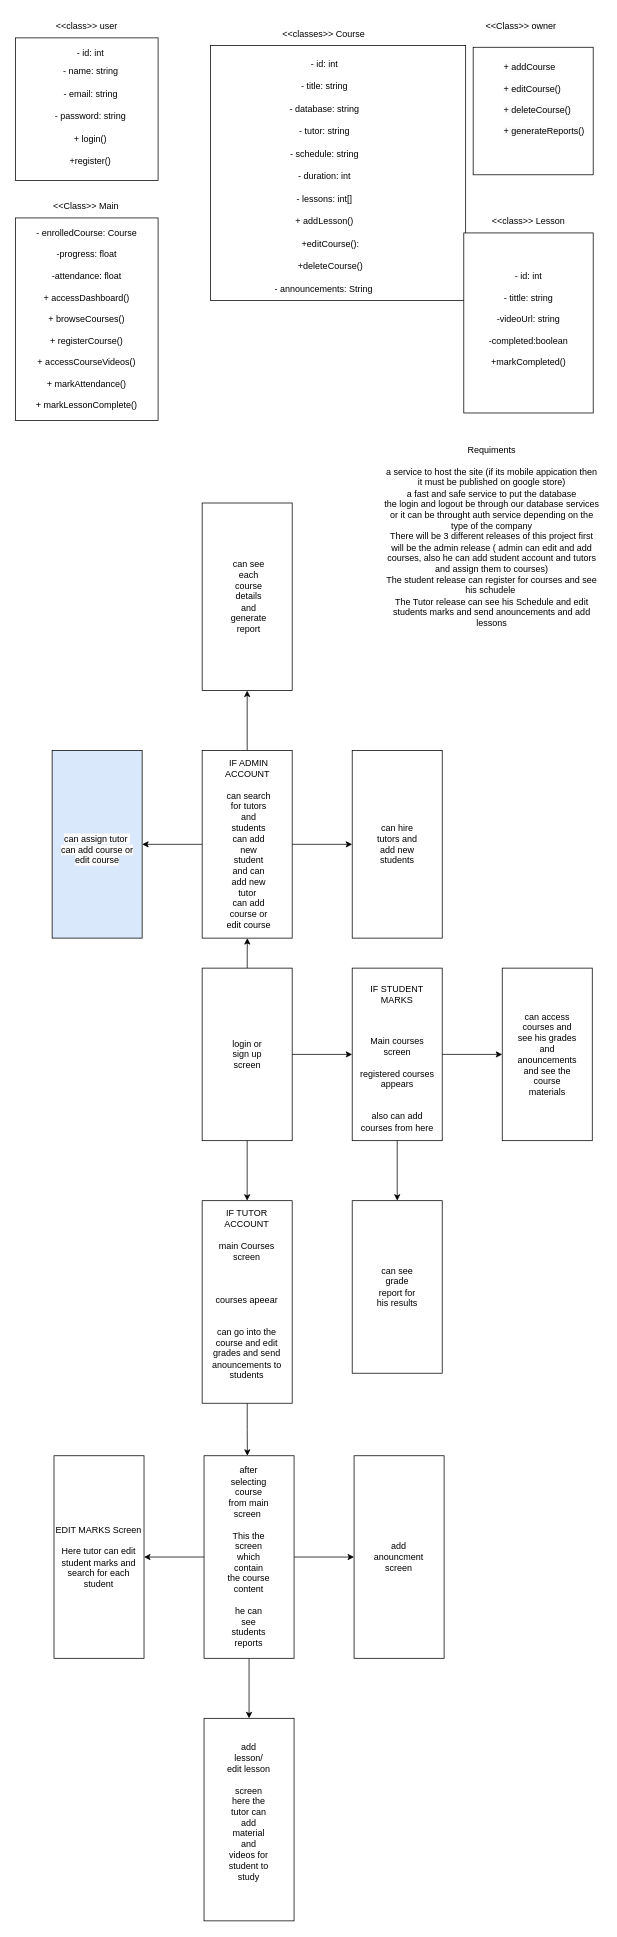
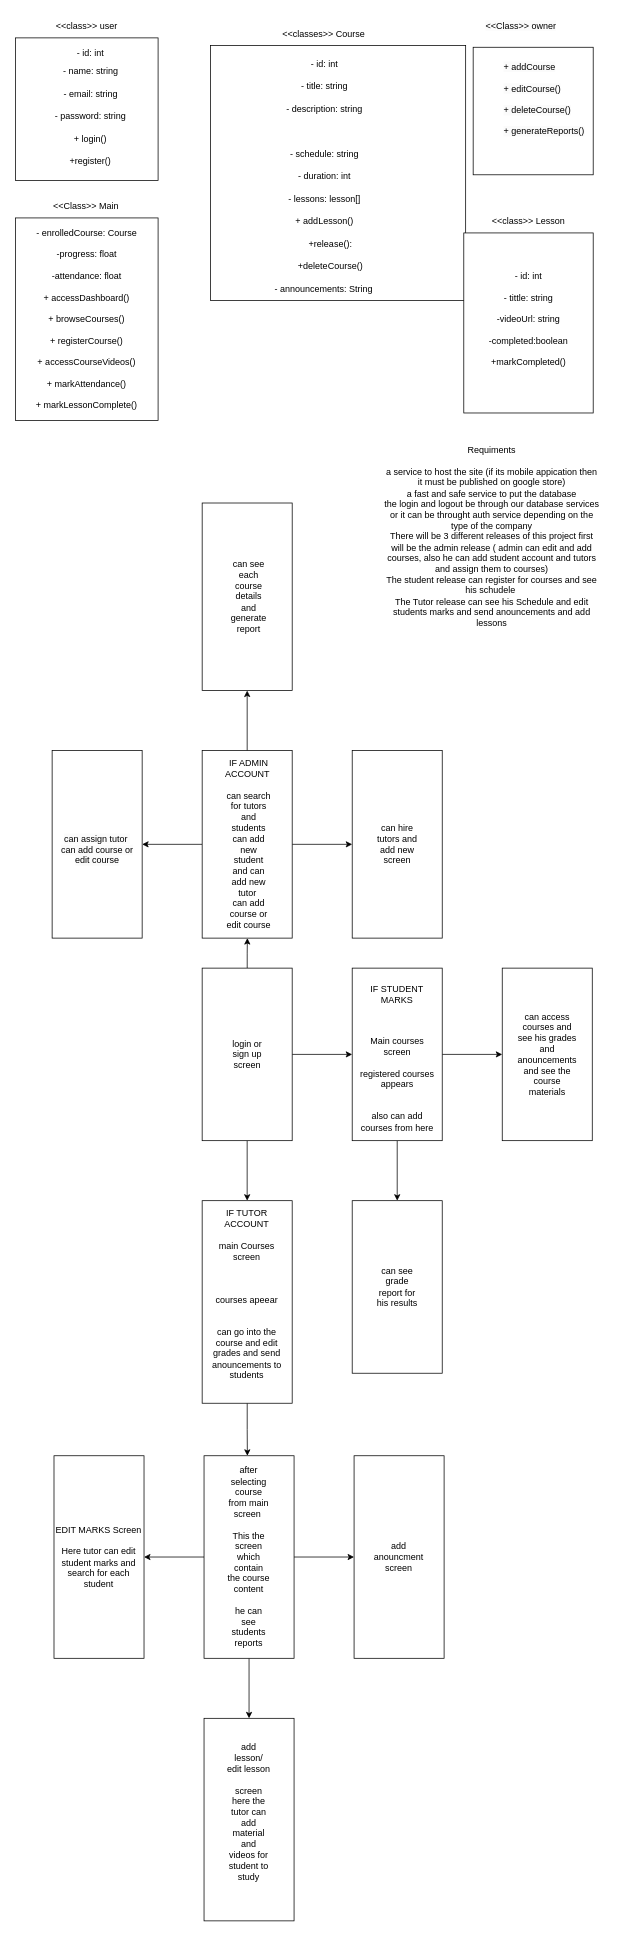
(324, 109) -> (324, 109)
(324, 132) -> none
(324, 199) -> (324, 199)
(330, 244) -> (330, 244)
(97, 844) -> (97, 844)
(397, 844) -> (397, 844)
